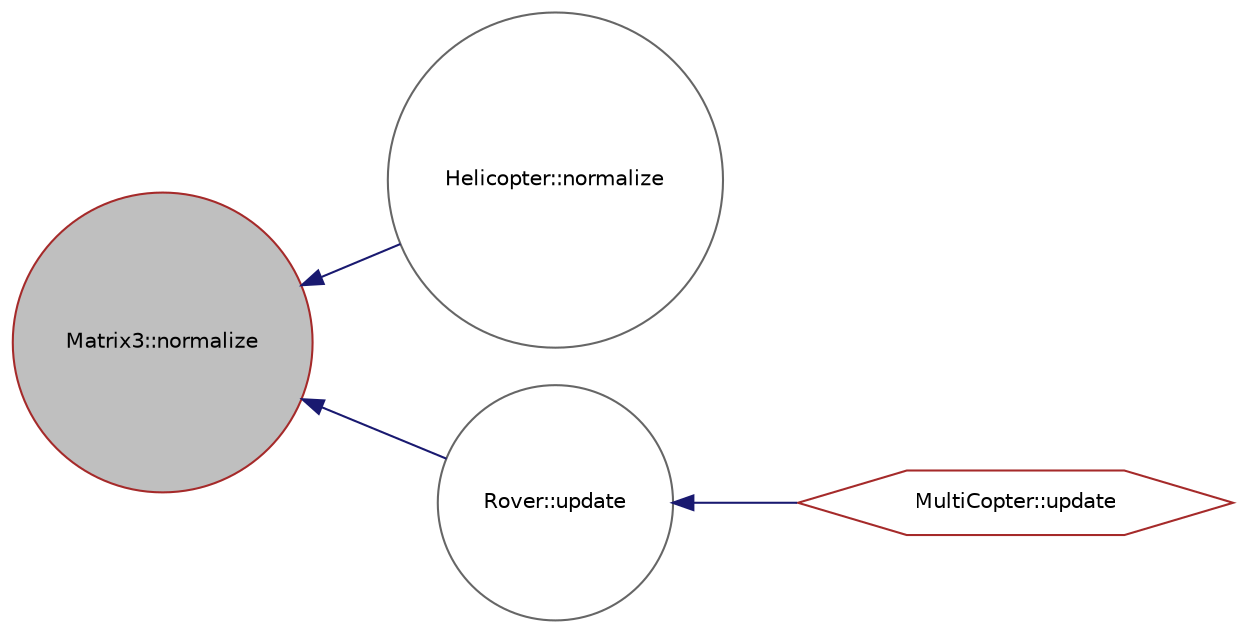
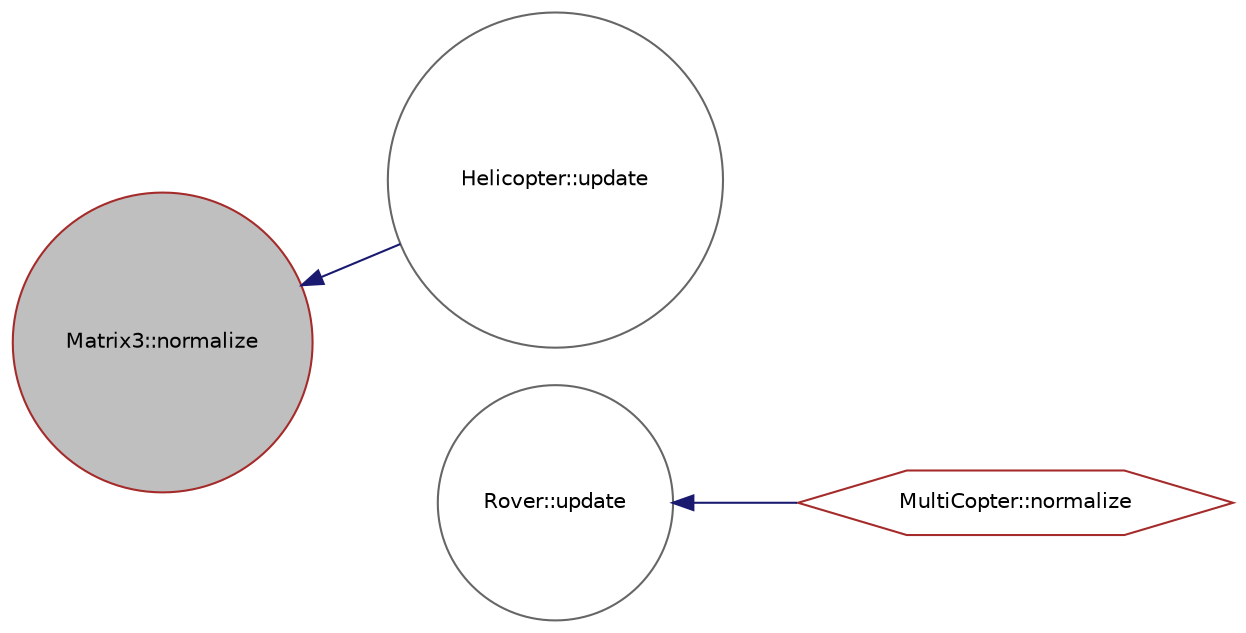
(555, 180) -> (555, 180)
(384, 433) -> none
(1016, 503) -> (1016, 503)
